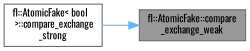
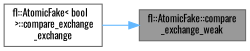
(53, 25) -> (53, 25)
